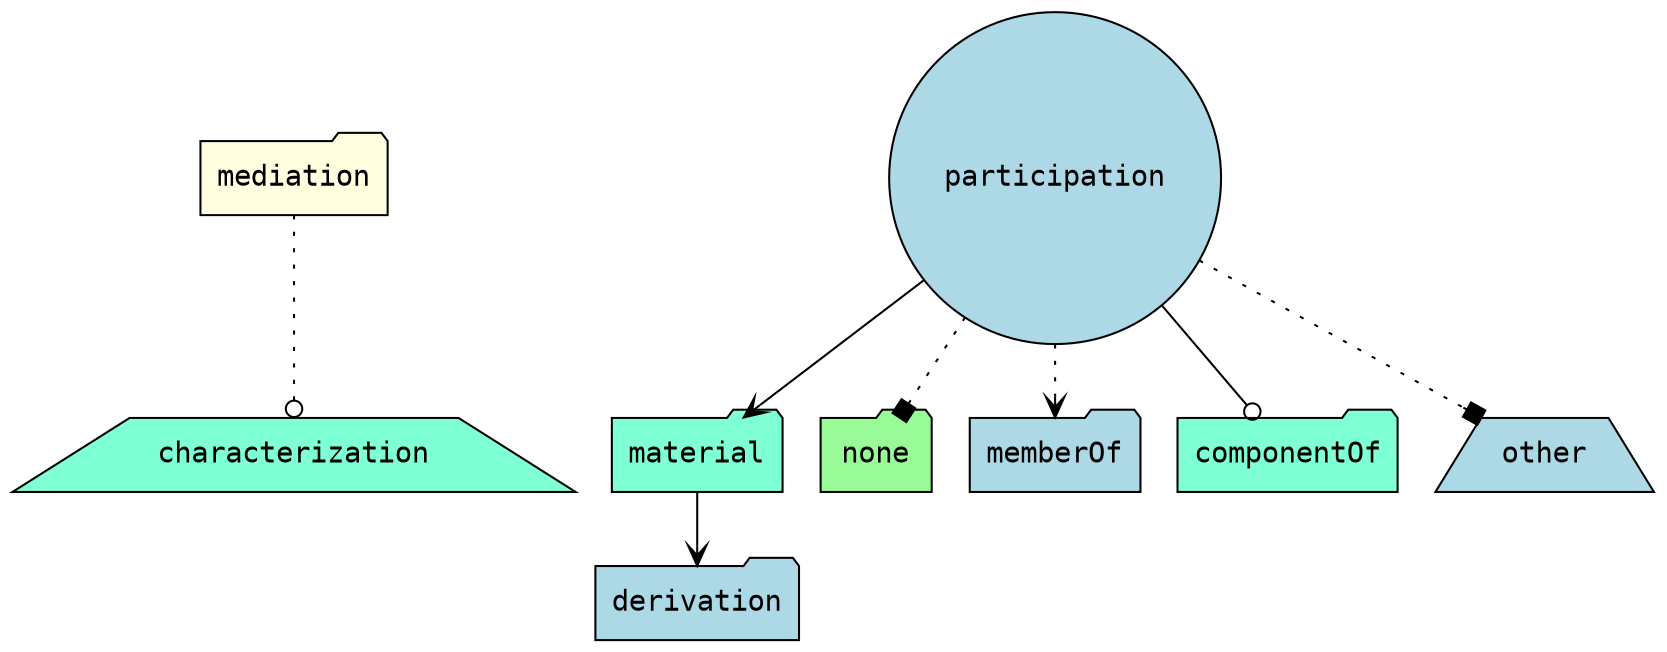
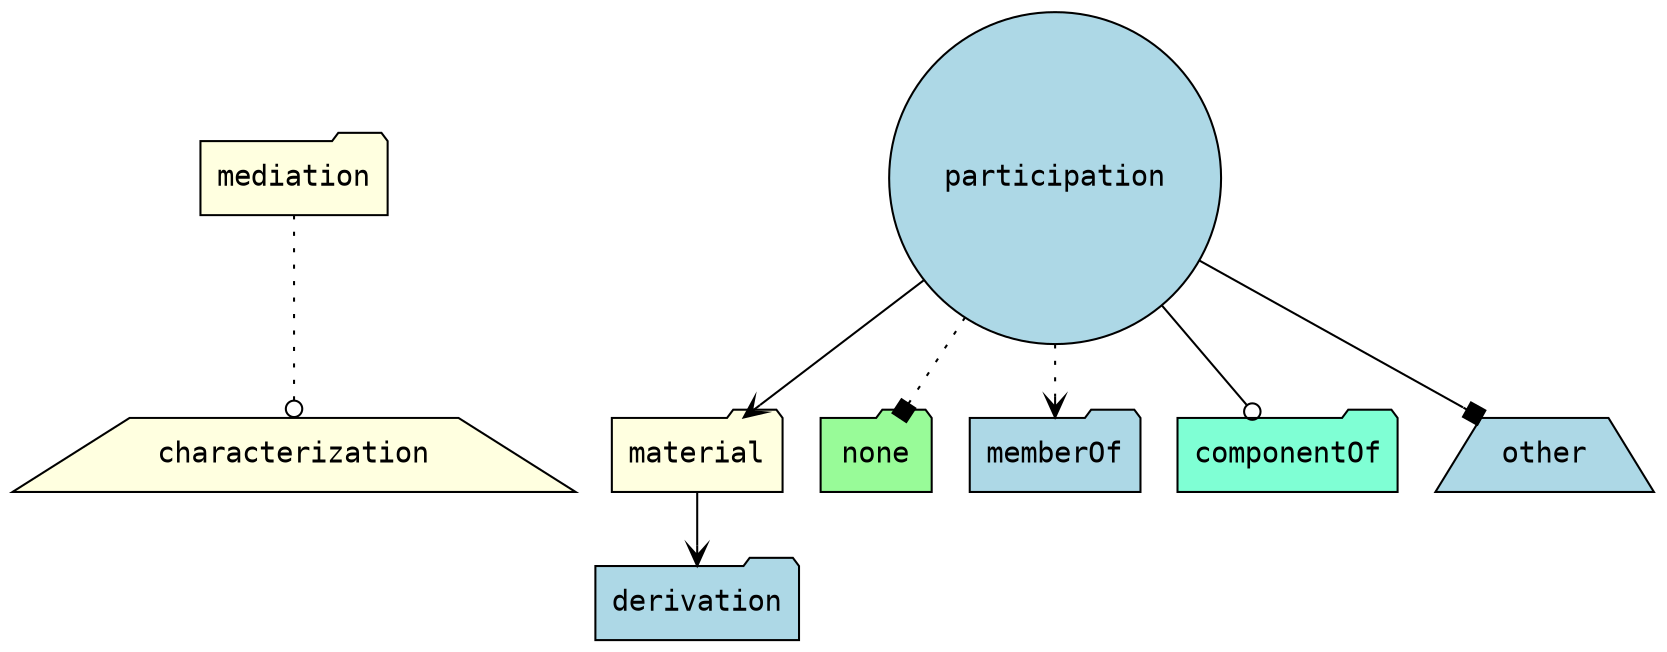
(1331, 334) -> (1331, 334)
(294, 455) -> (294, 455)
(697, 455) -> (697, 455)
